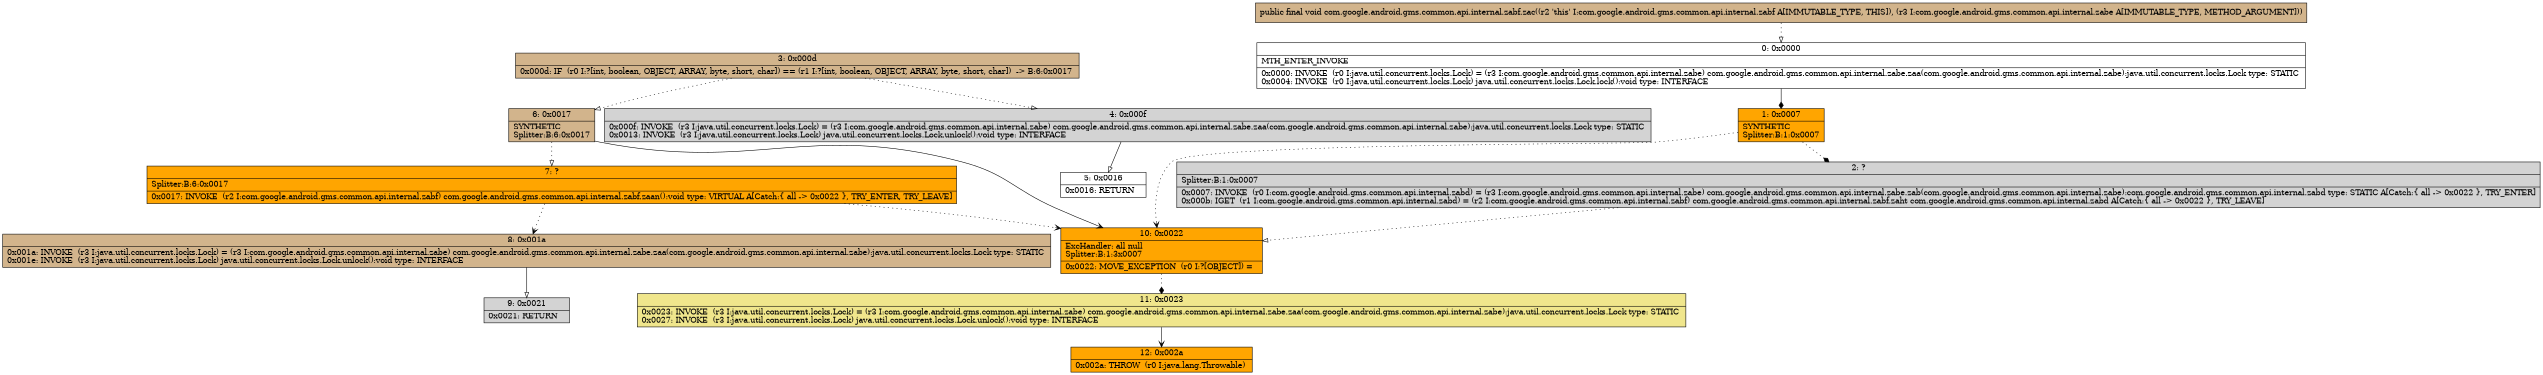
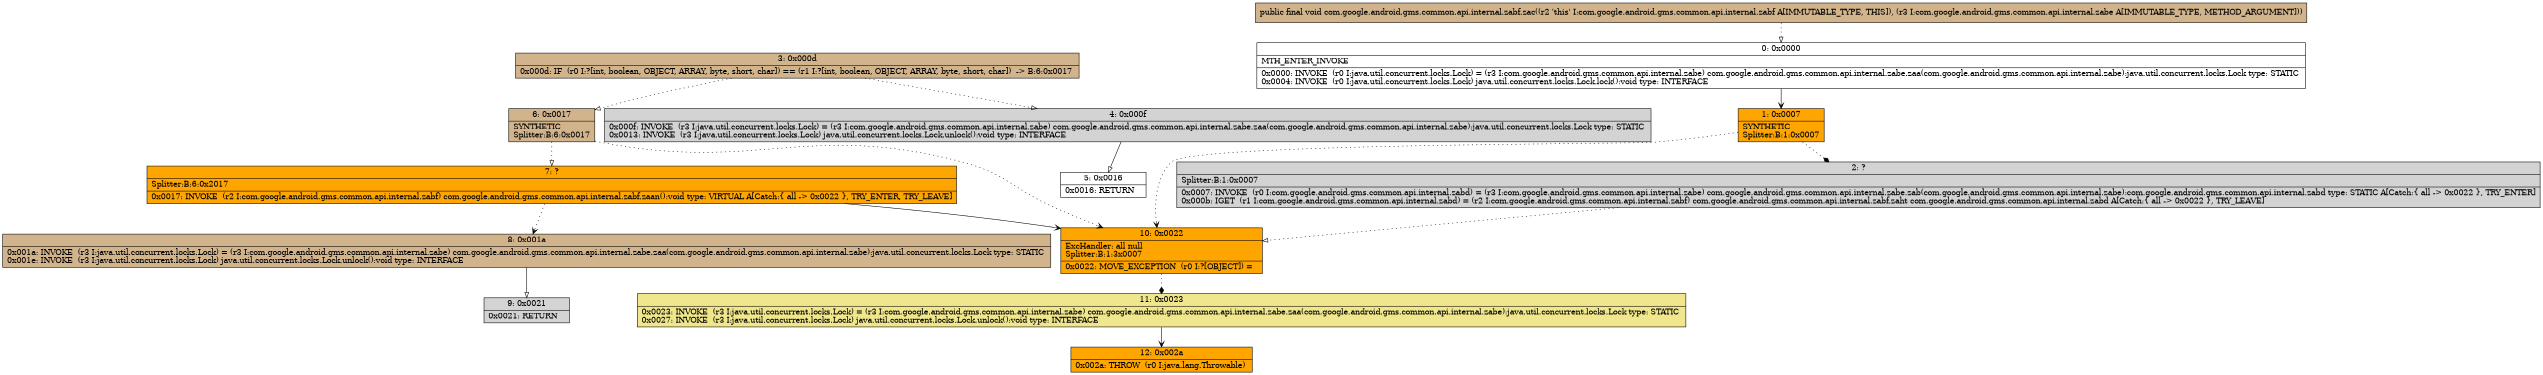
(1781, 95) -> (1781, 96)
(854, 146) -> (854, 146)
(190, 185) -> (190, 185)
(950, 214) -> (950, 214)
